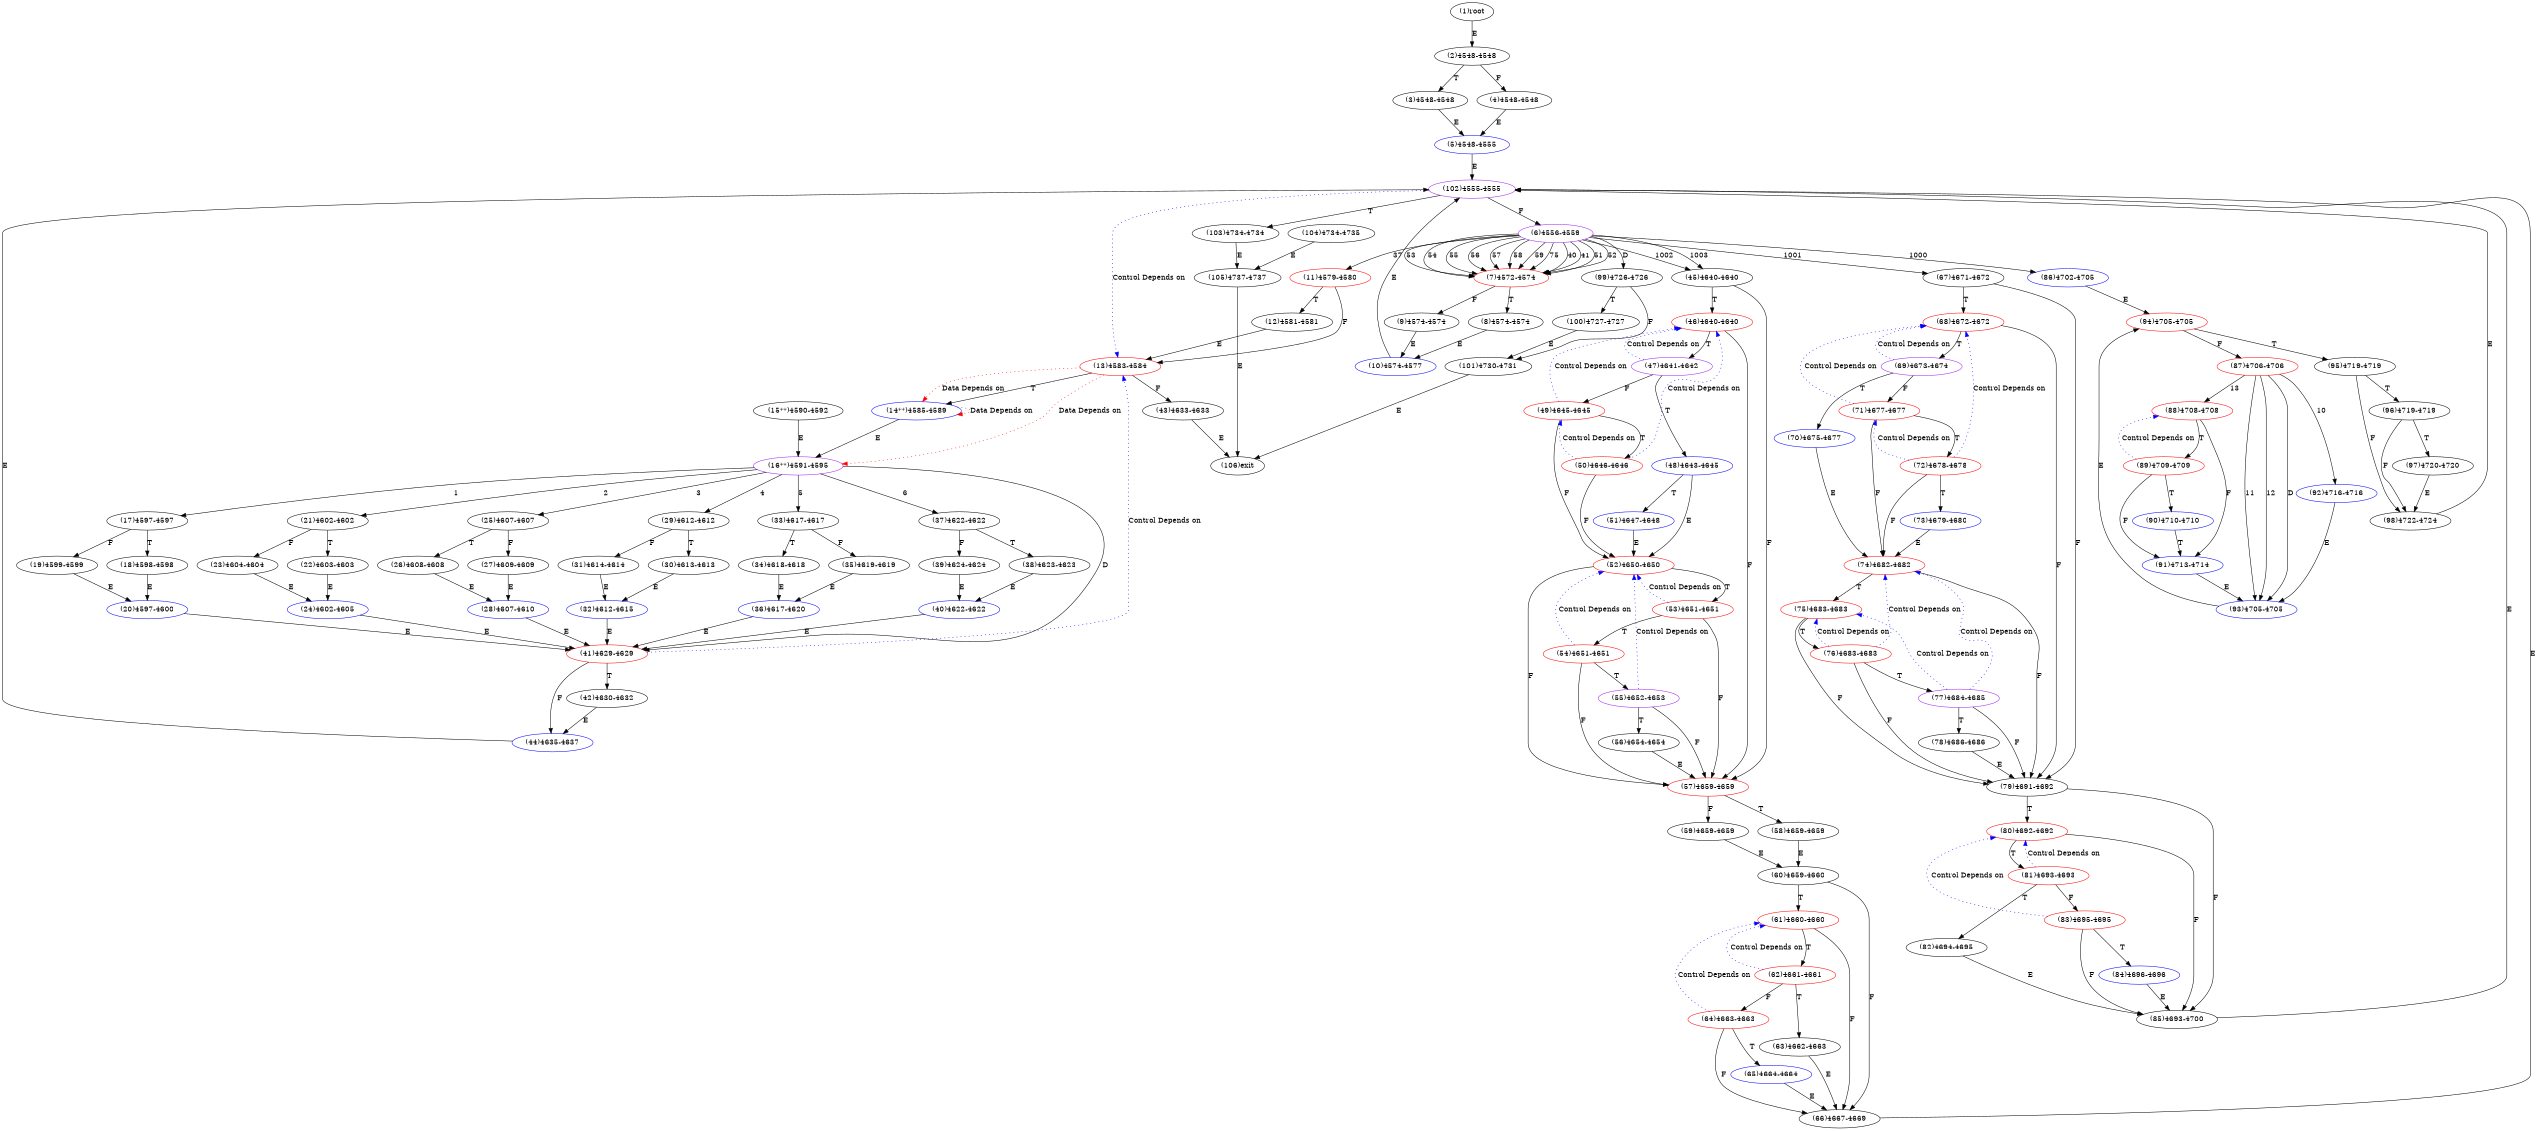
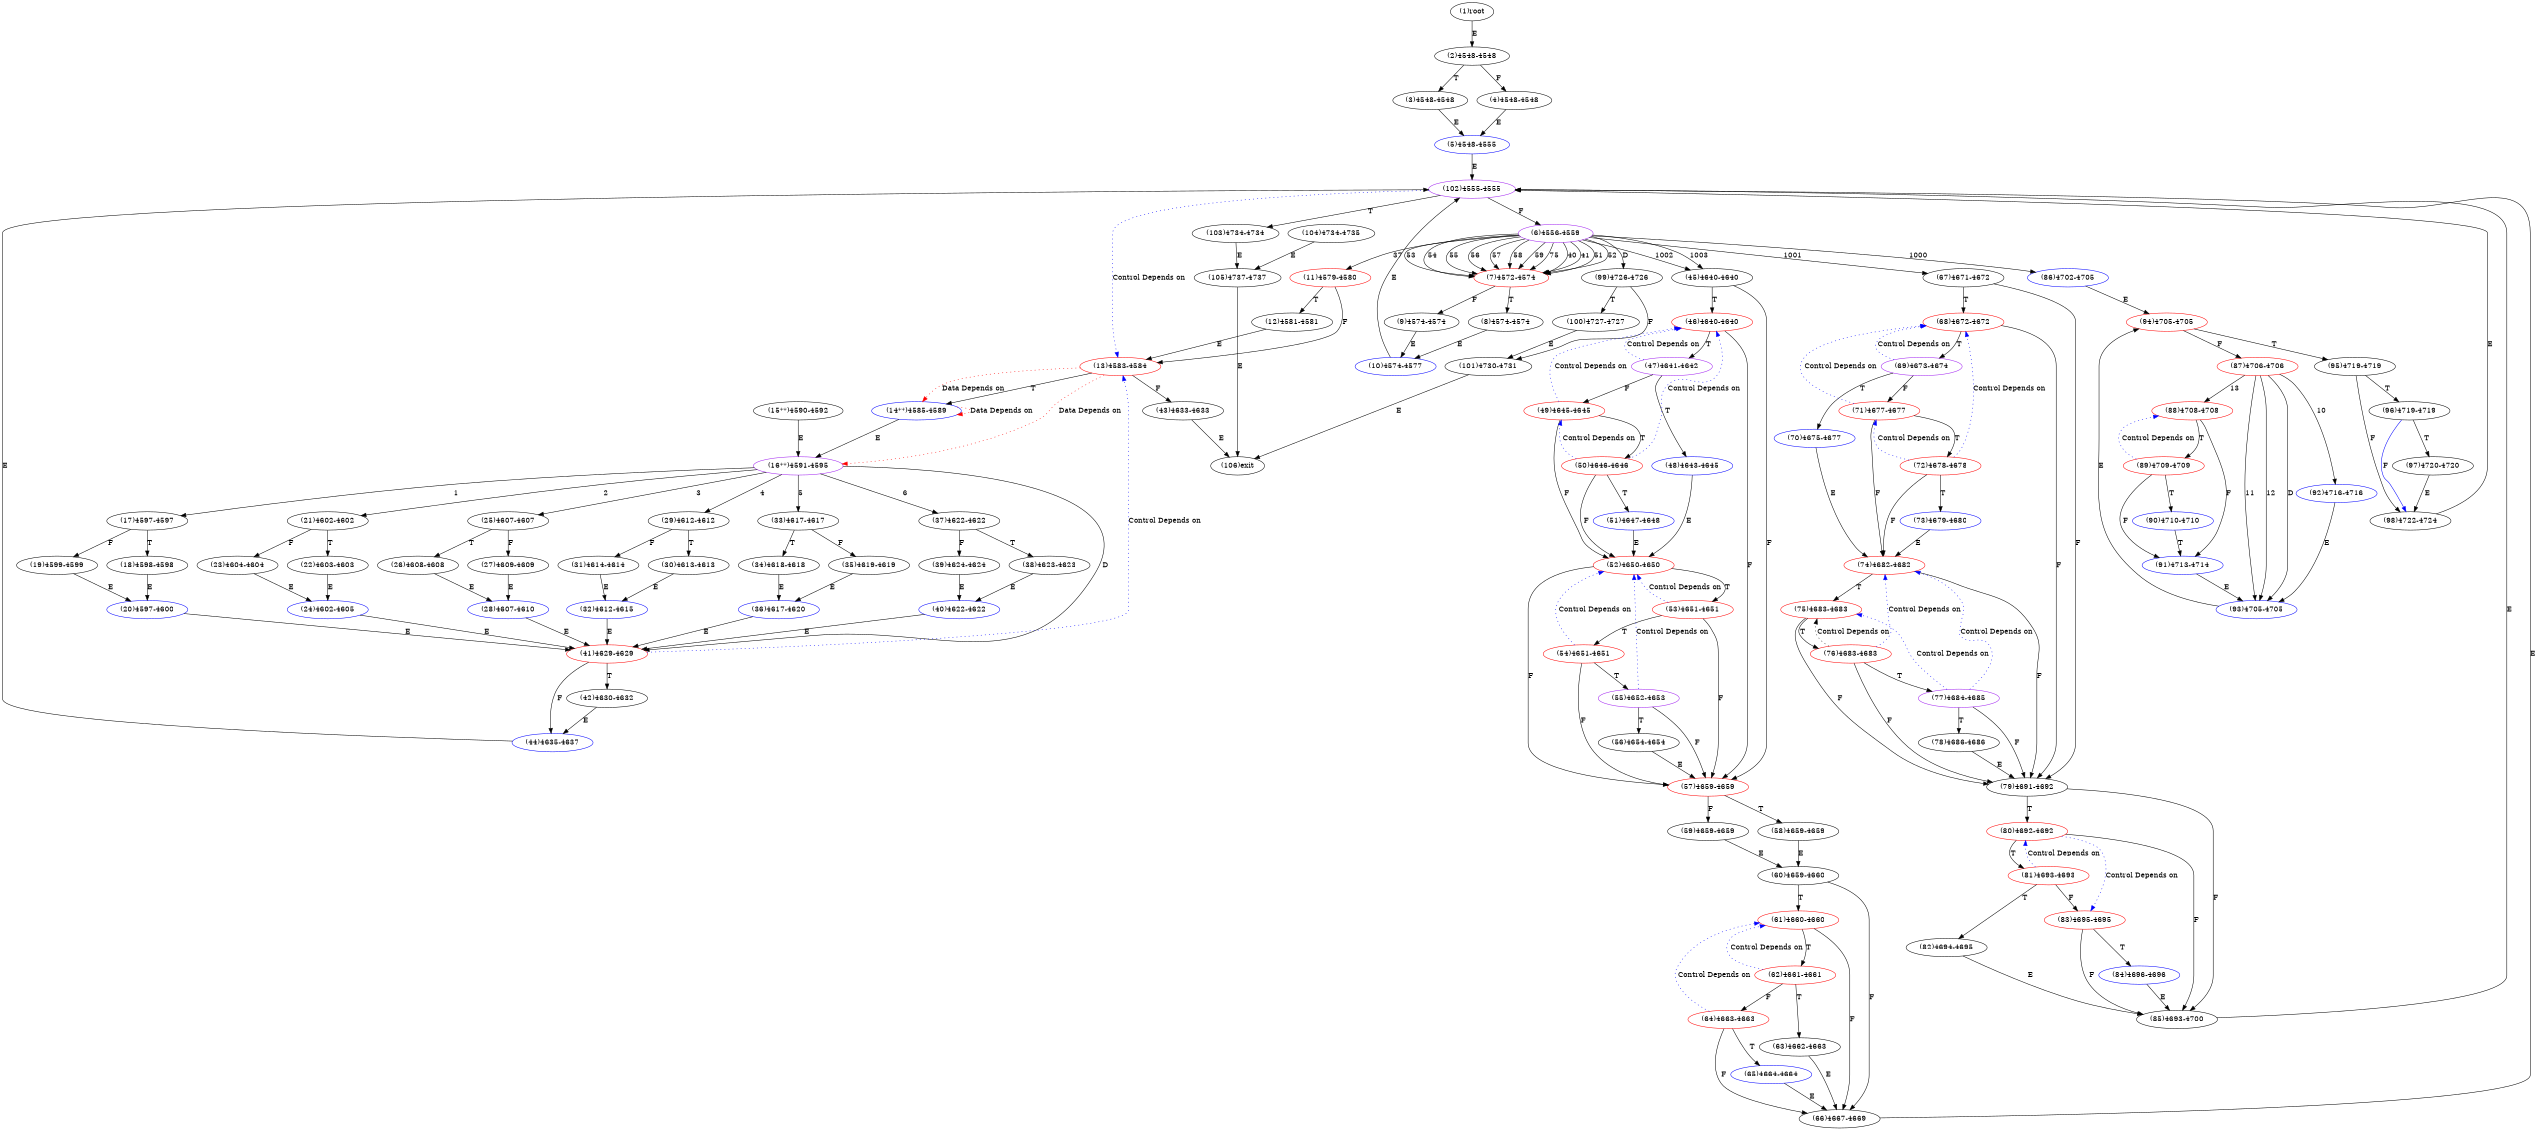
(2381, 464) -> (2381, 464)
(1665, 492) -> (1617, 491)
(1818, 637) -> (1818, 637)
(1945, 894) -> (2104, 858)
